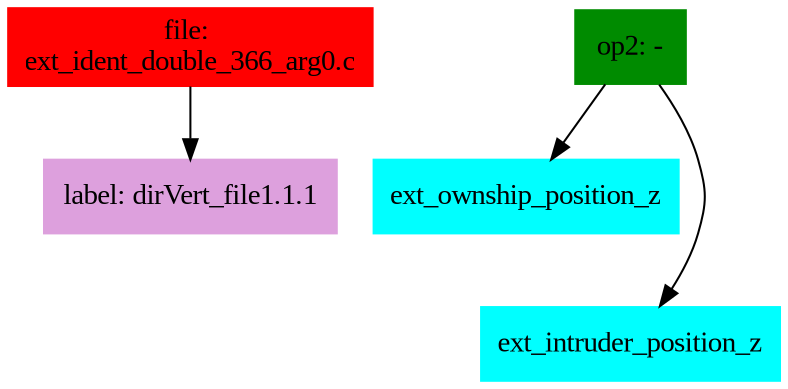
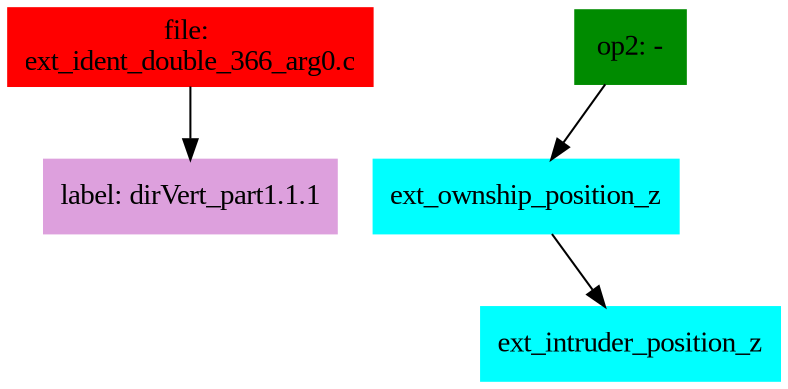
(704, 185) -> (572, 262)
(190, 197) -> (190, 197)
